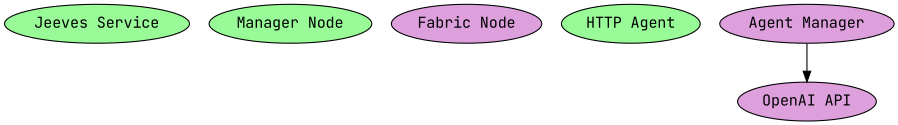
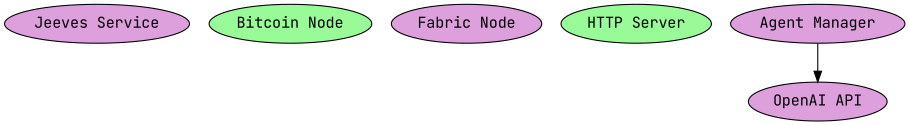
(97, 24) -> (97, 24)
(290, 24) -> (290, 24)
(631, 24) -> (636, 24)
